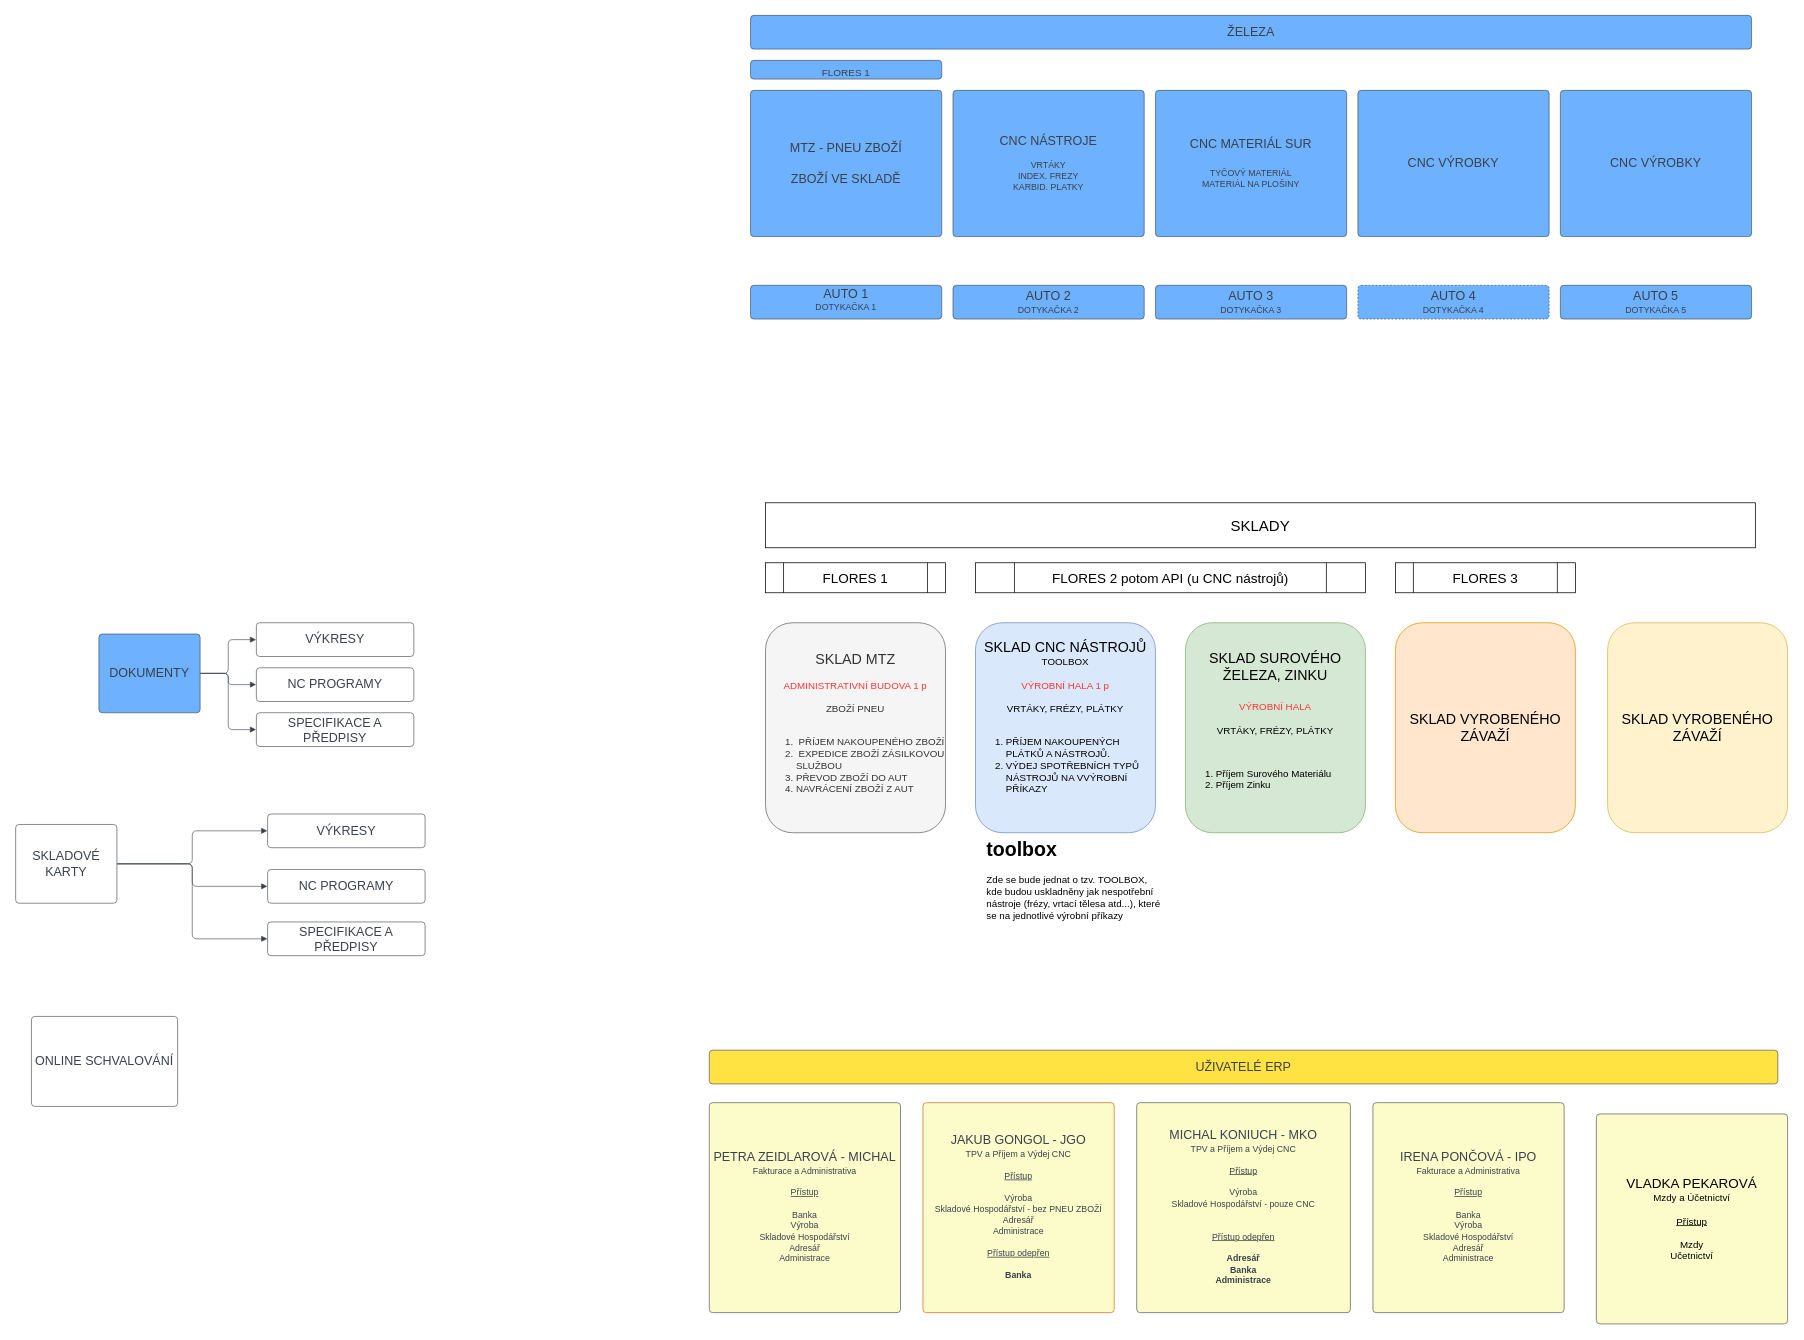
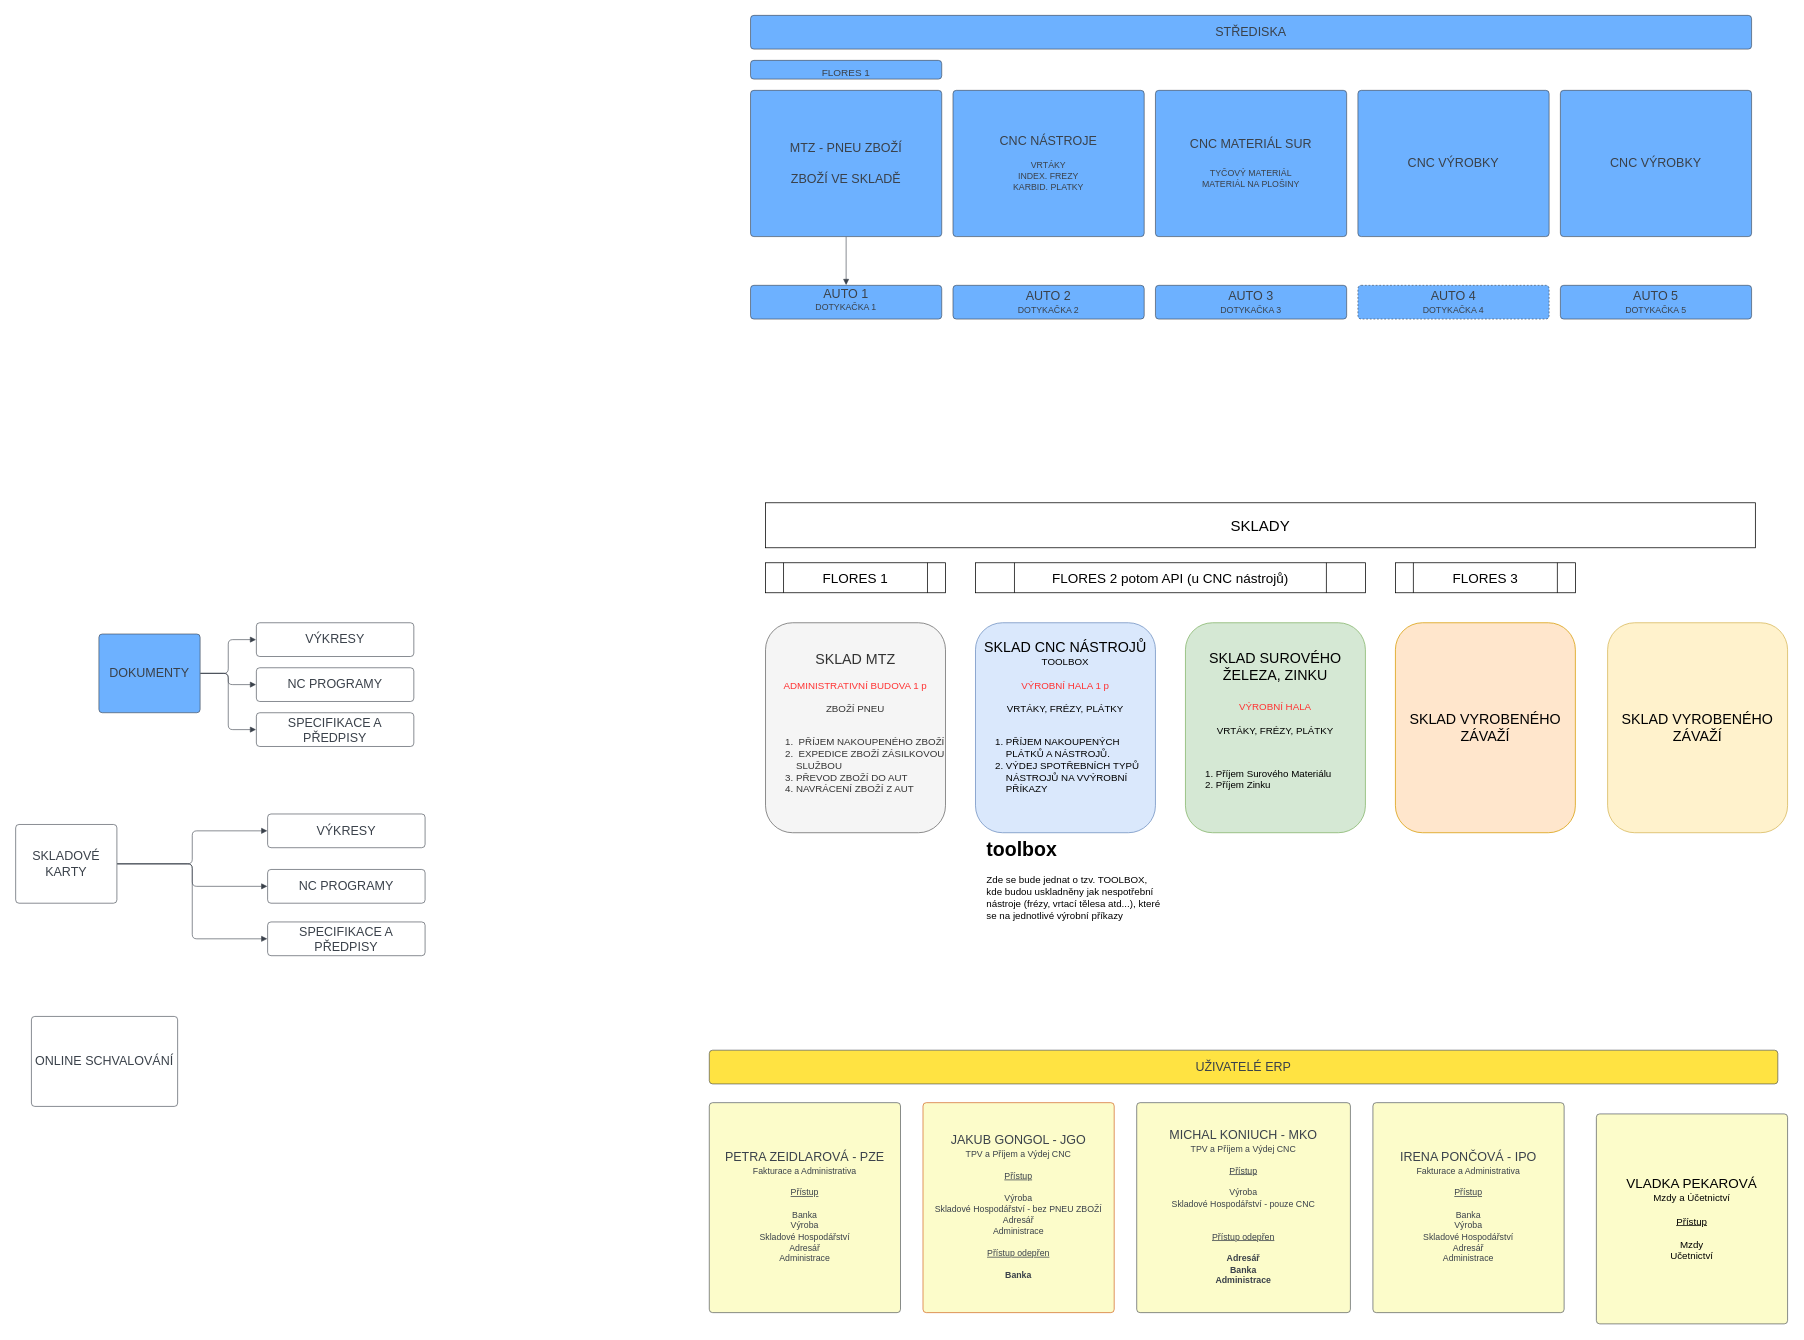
(1251, 33) -> (1251, 33)
none -> (846, 278)
(805, 1208) -> (805, 1208)
